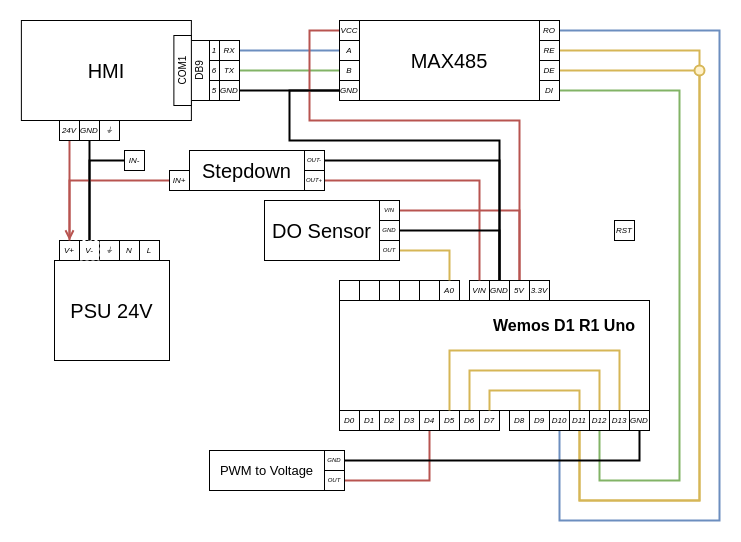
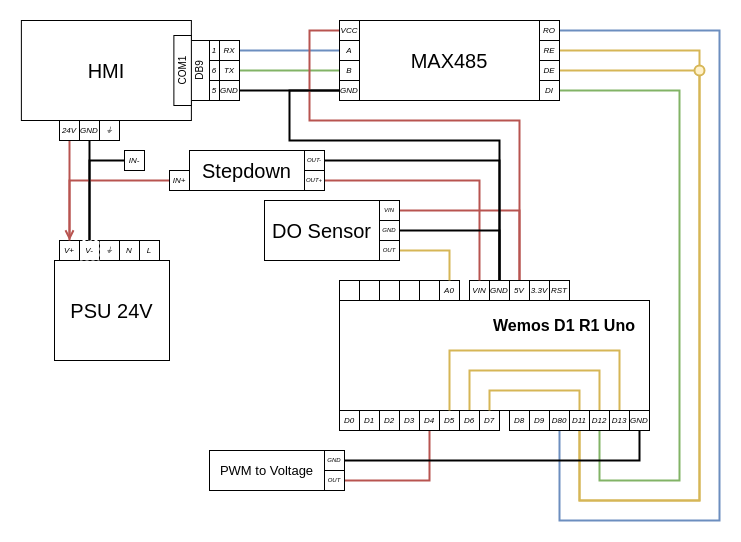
(625, 231) -> (560, 291)
(560, 421) -> (560, 421)
